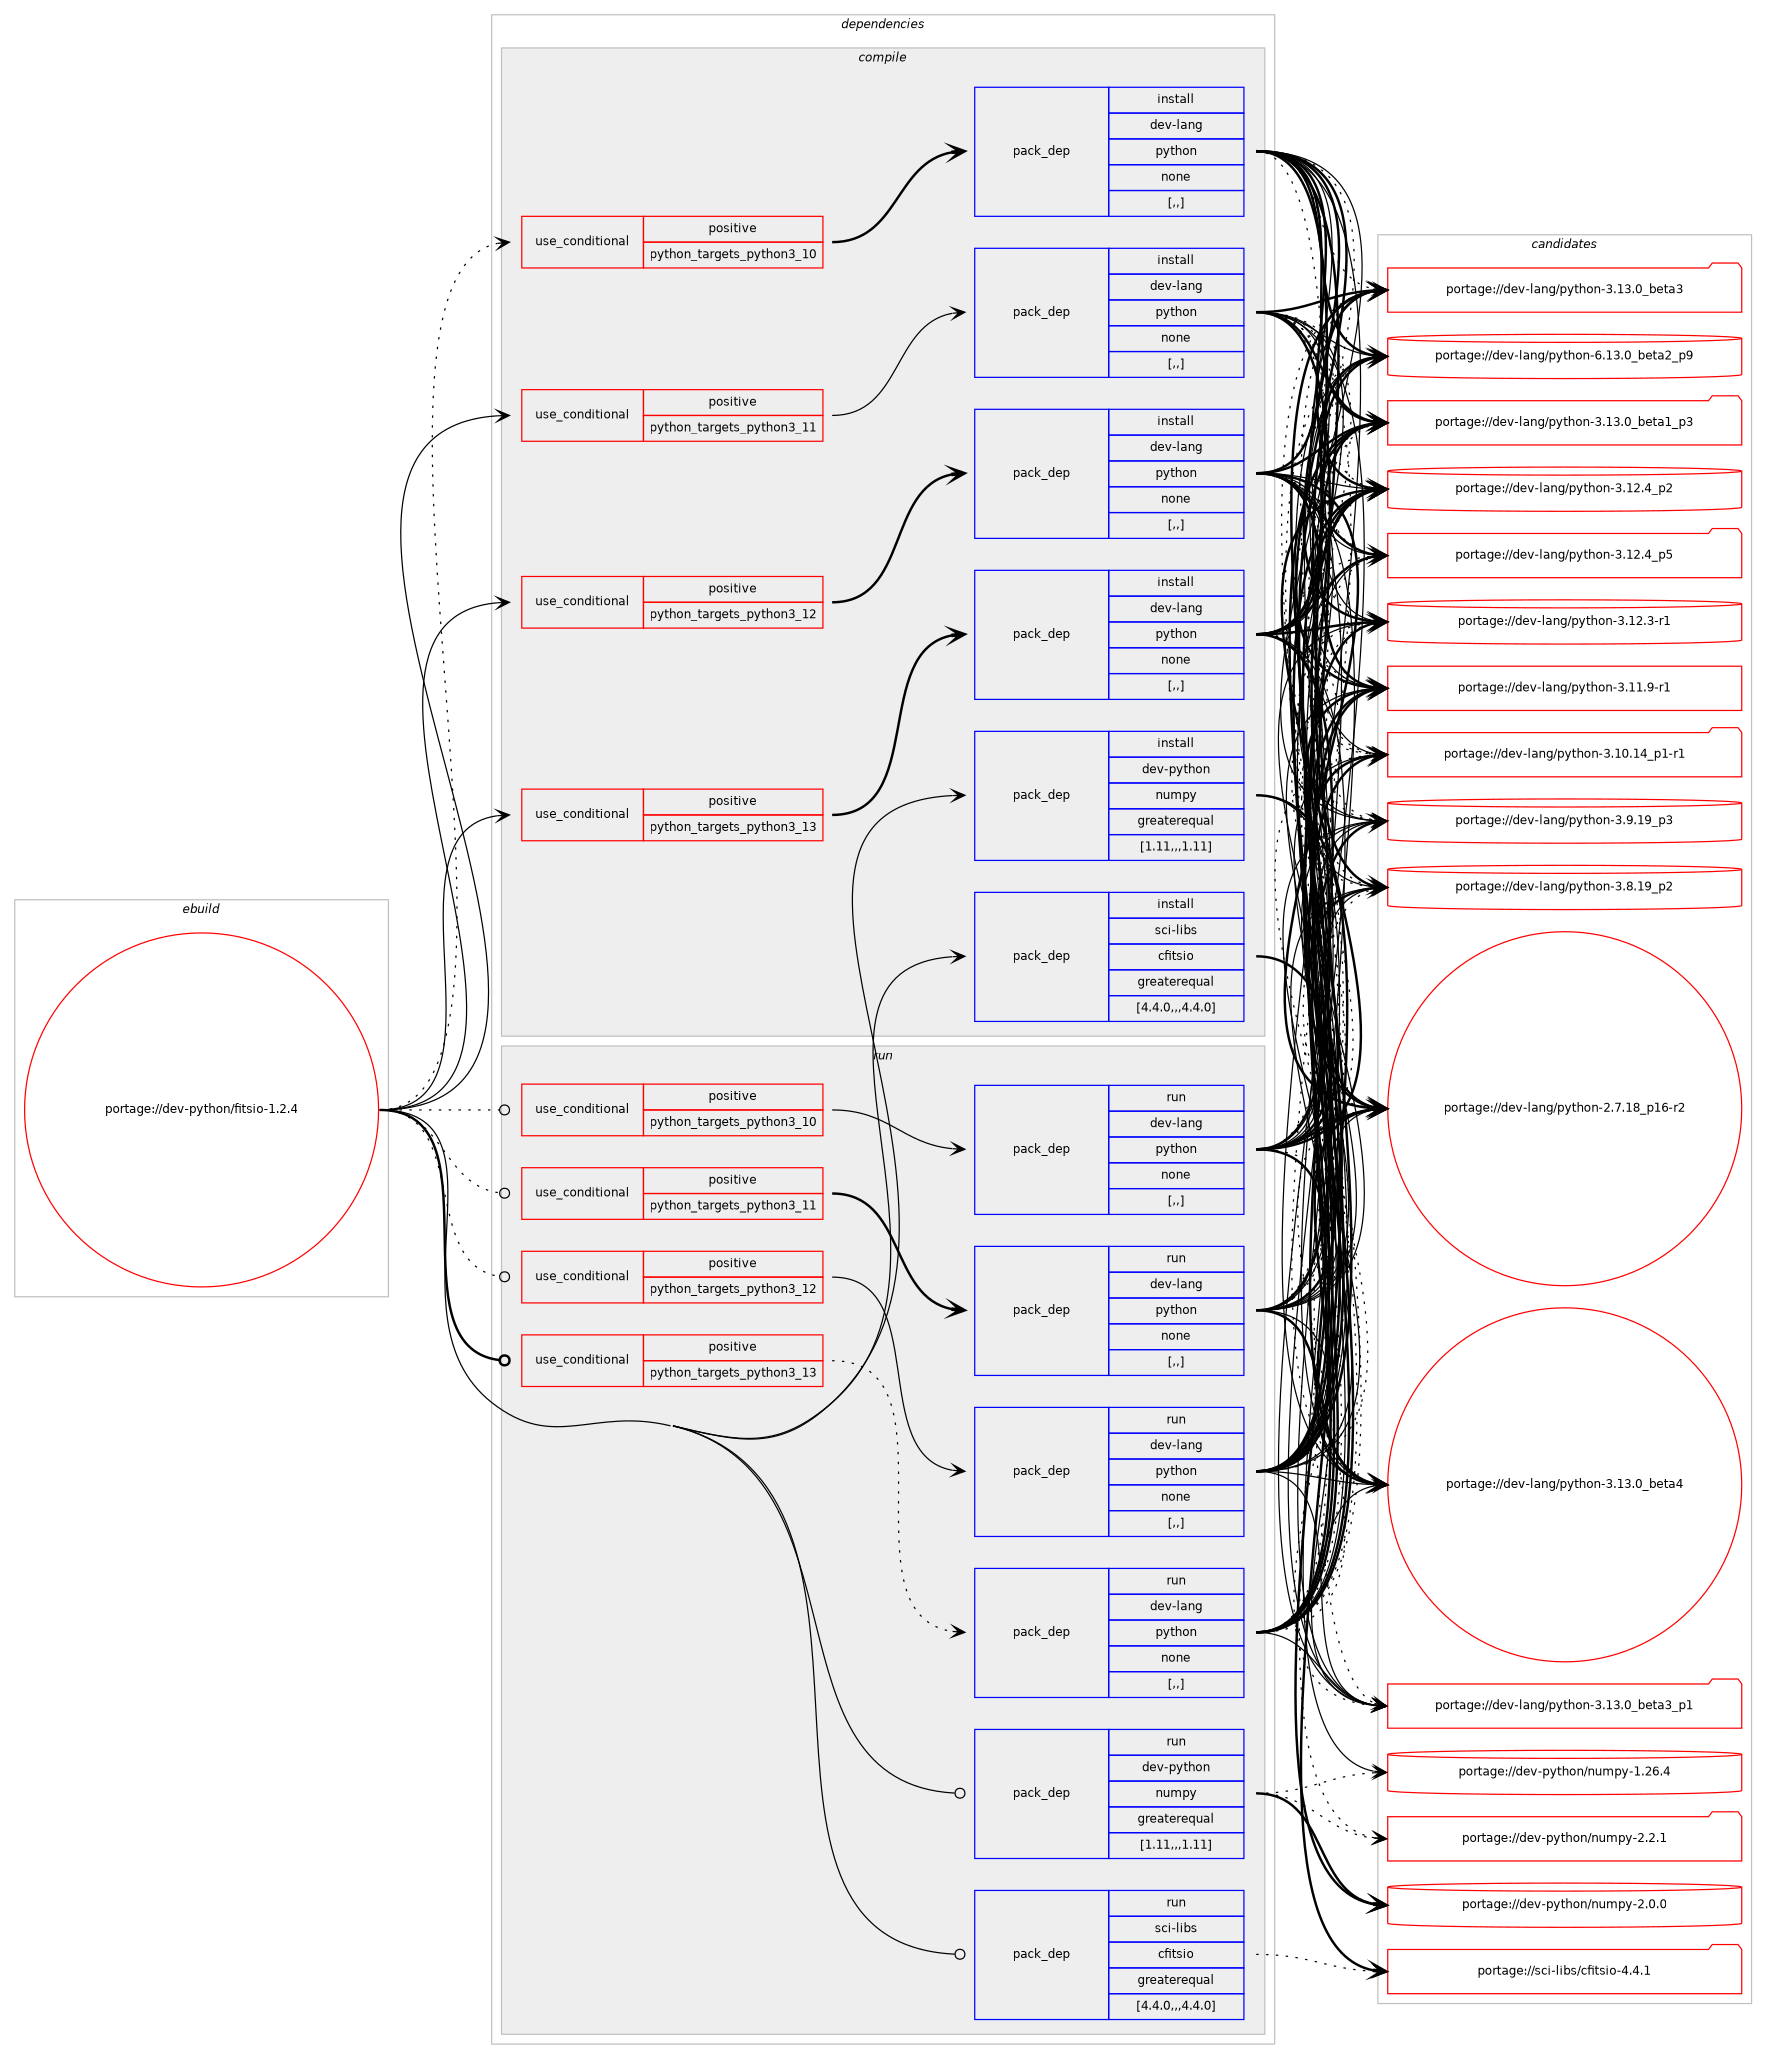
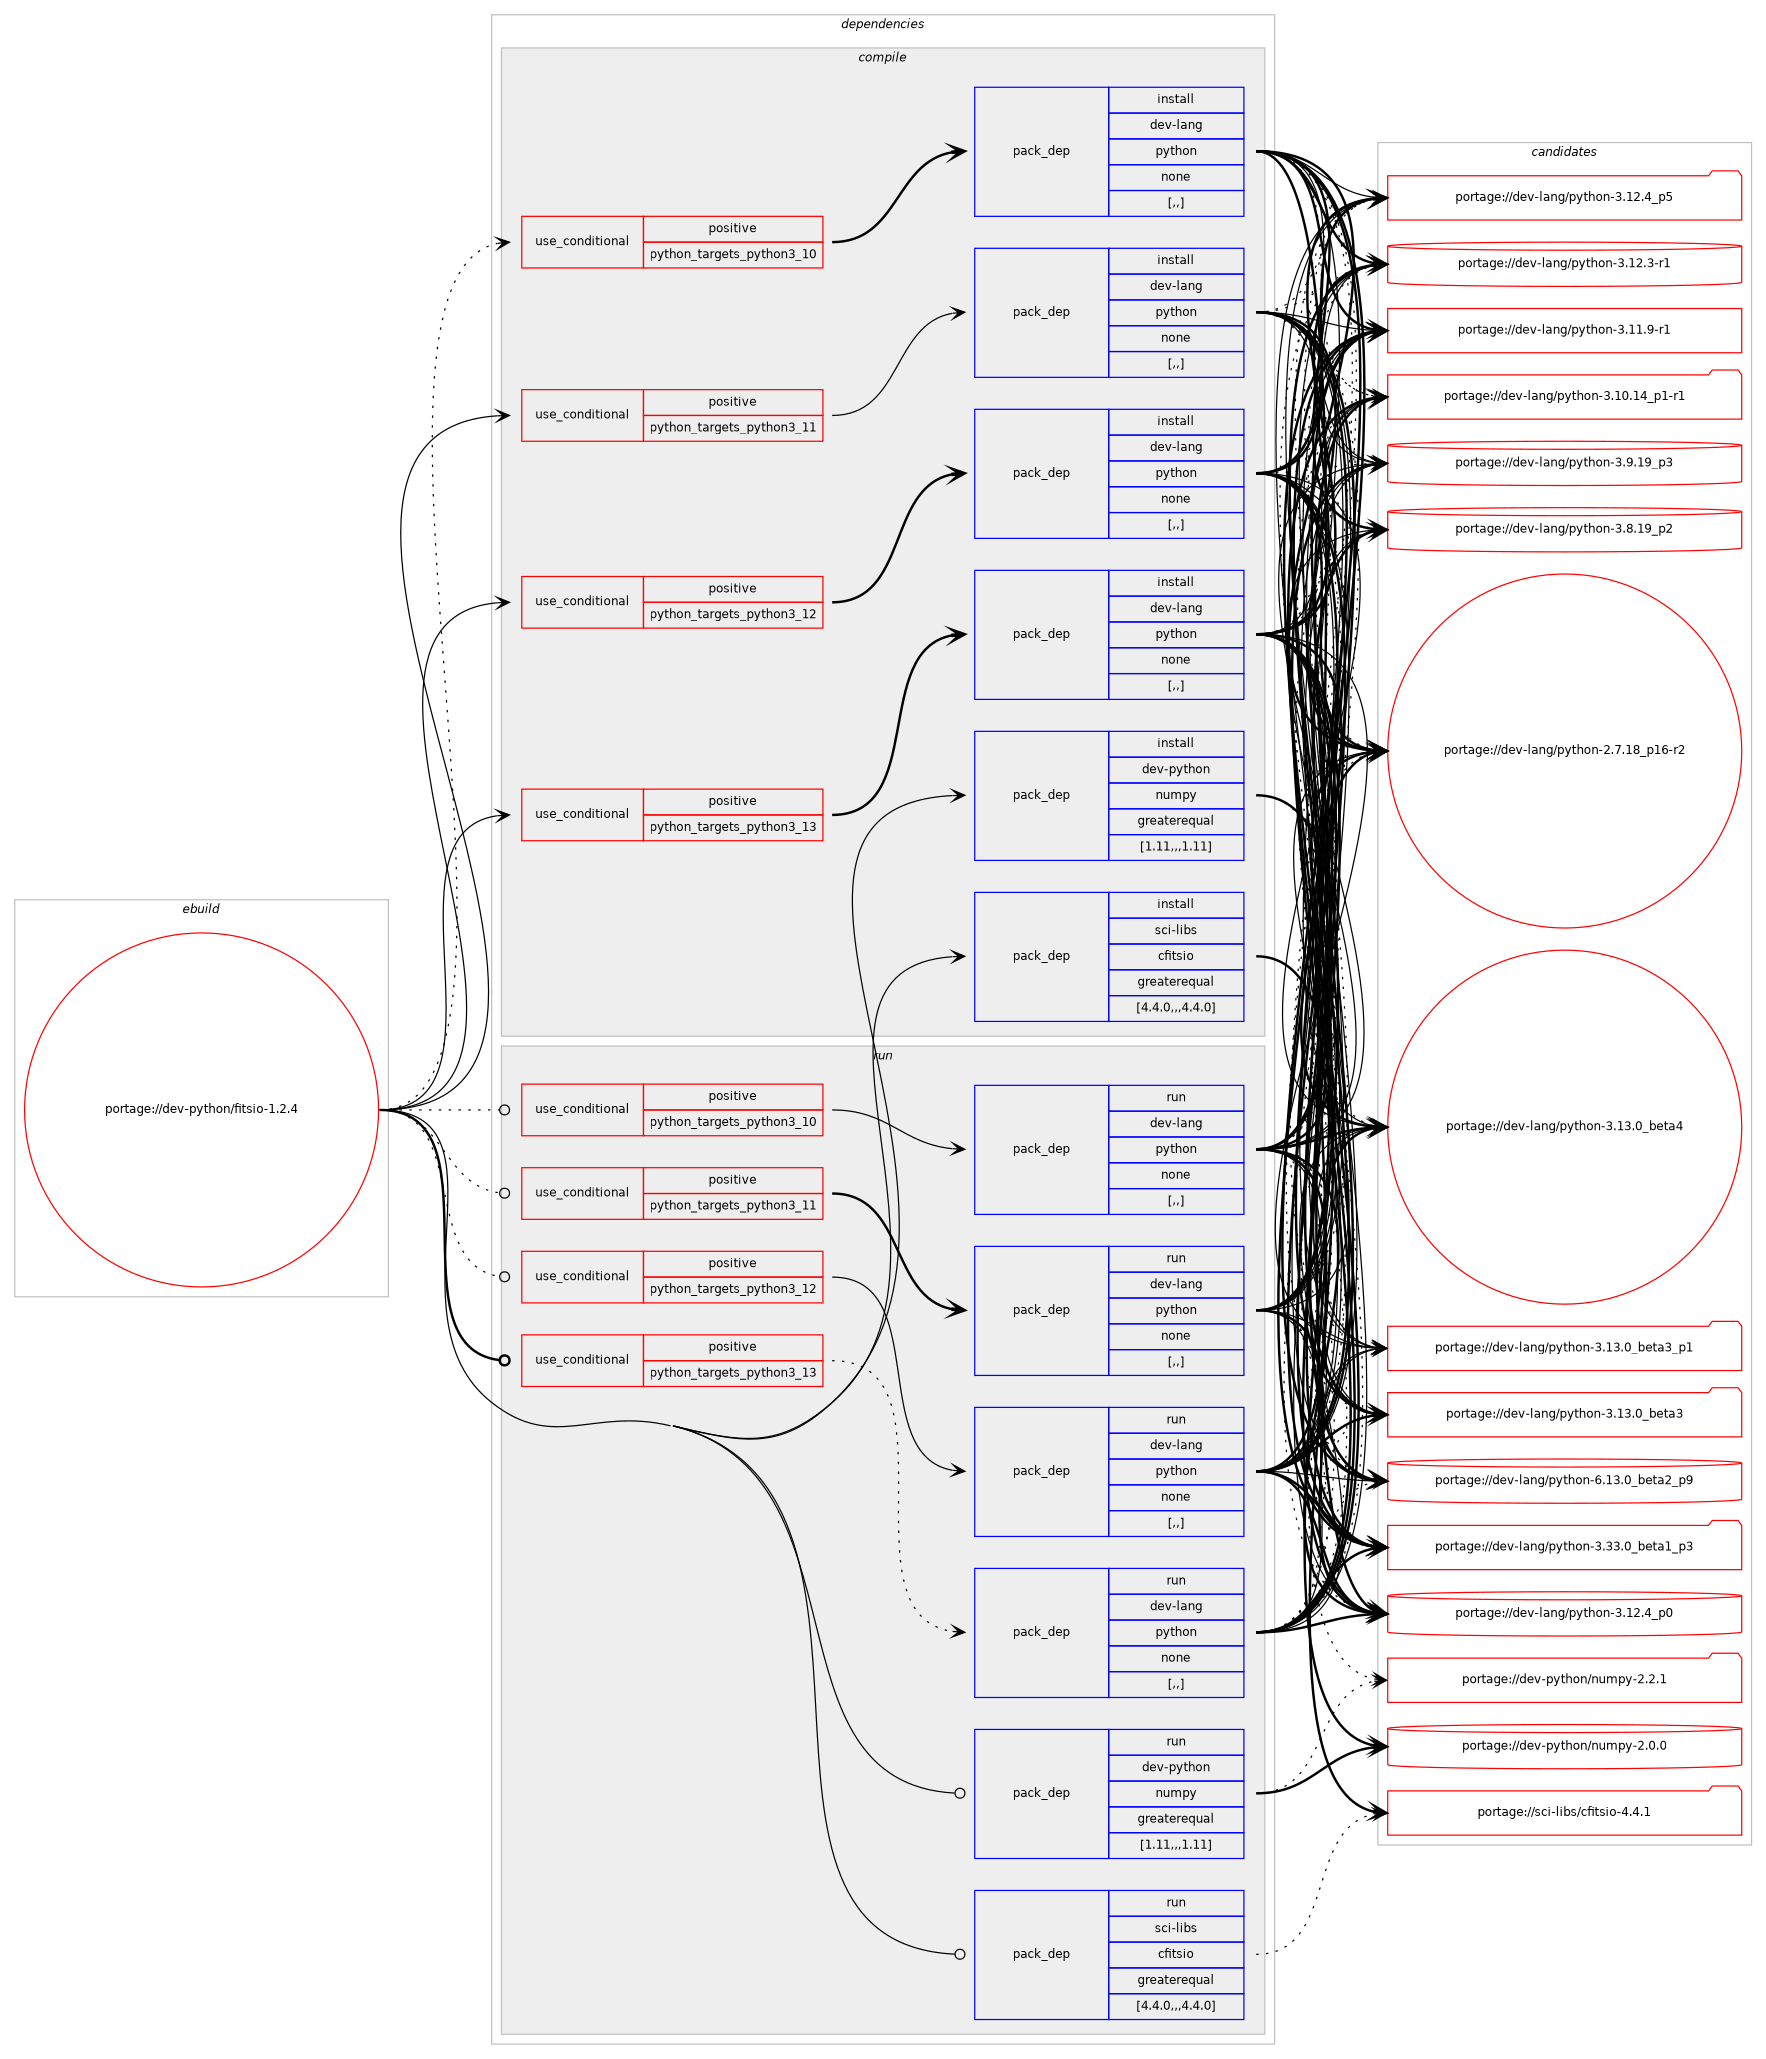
(1565, 423) -> (1565, 1548)
(1565, 489) -> (1565, 1614)
(1565, 1772) -> none
